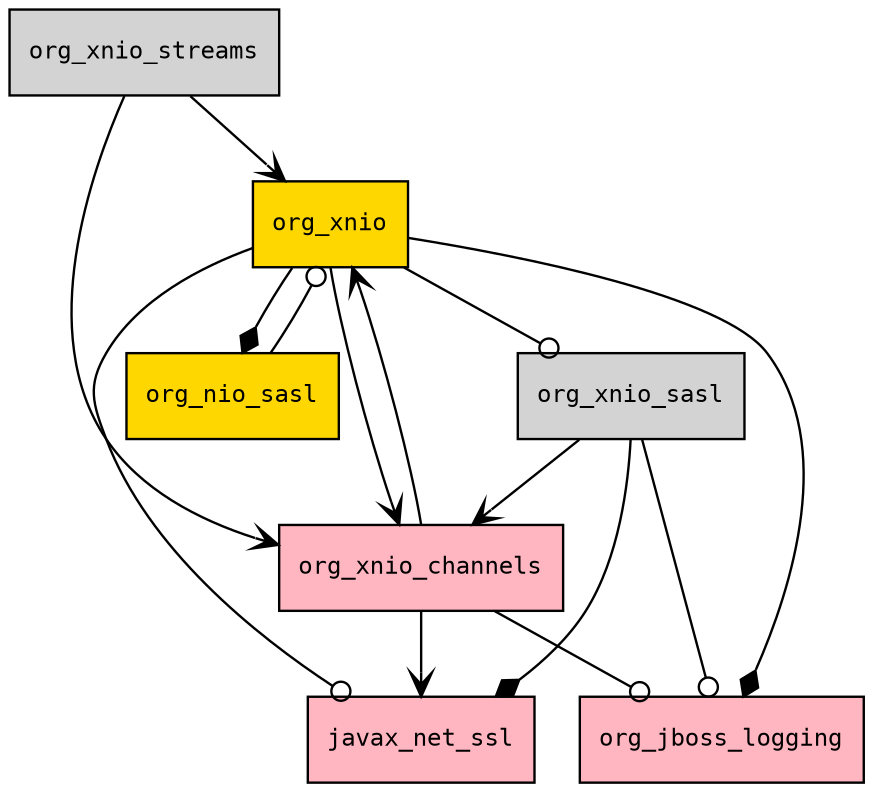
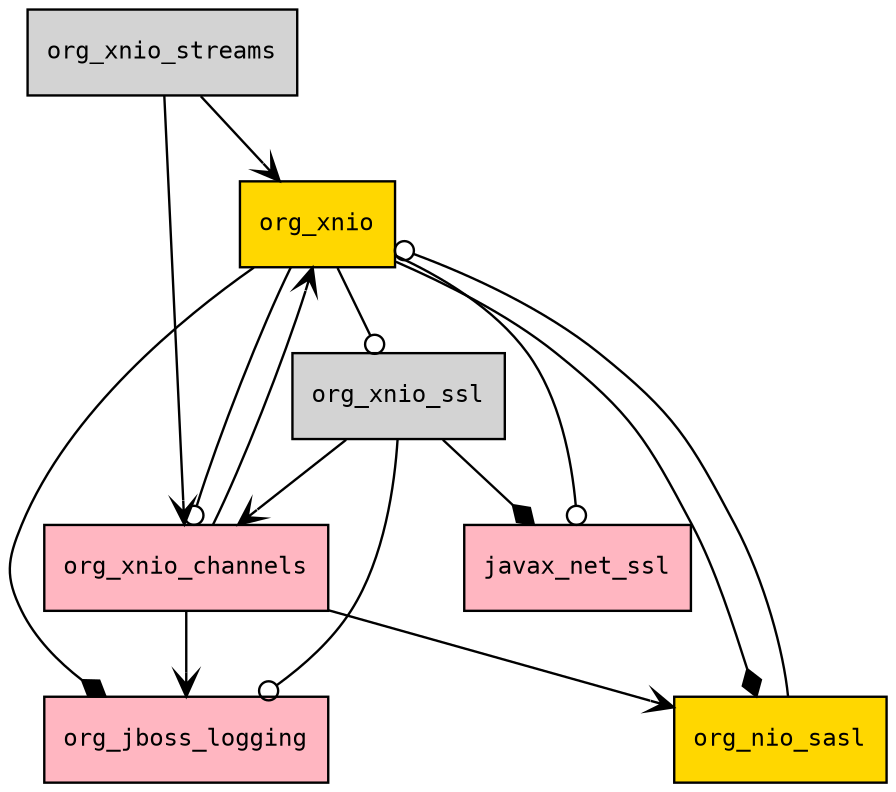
(357, 386) -> (240, 385)
(631, 396) -> (399, 396)
(421, 642) -> (489, 656)
(573, 655) -> (186, 642)
